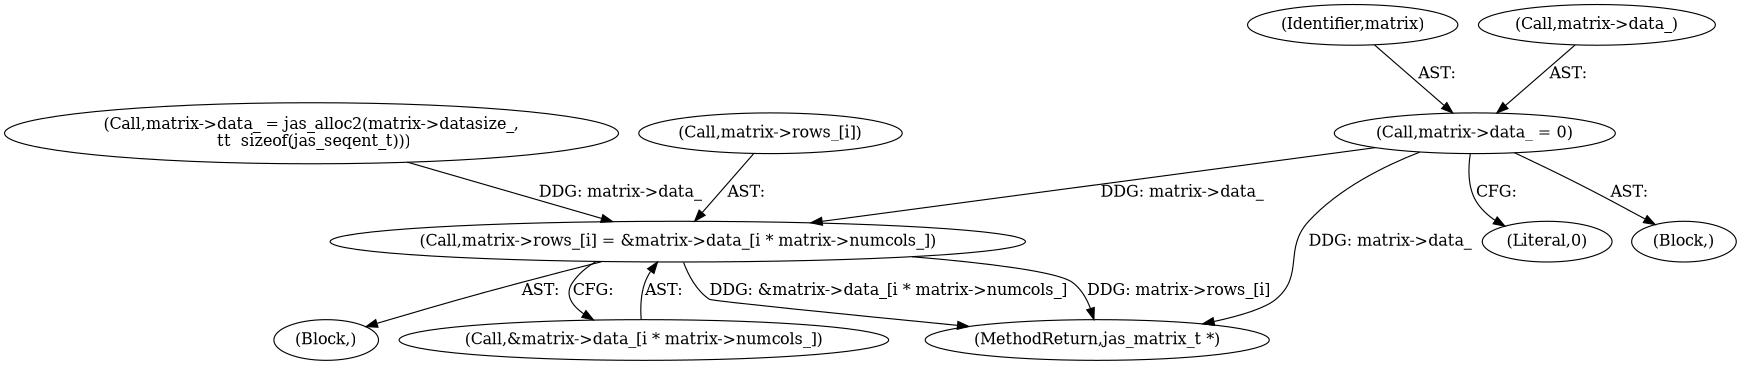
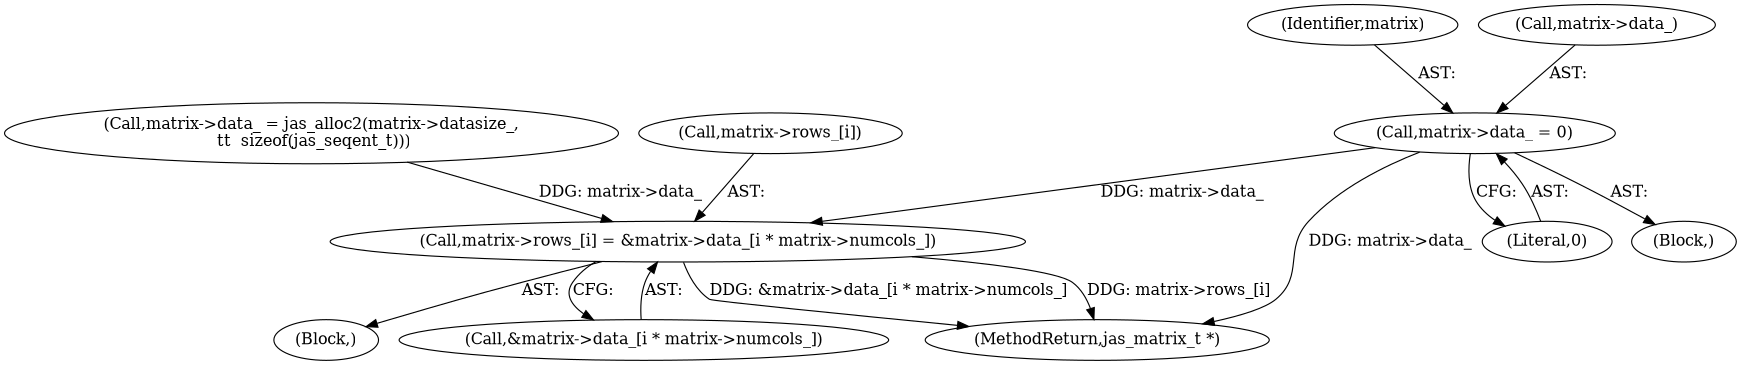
none -> (1526, 190)
